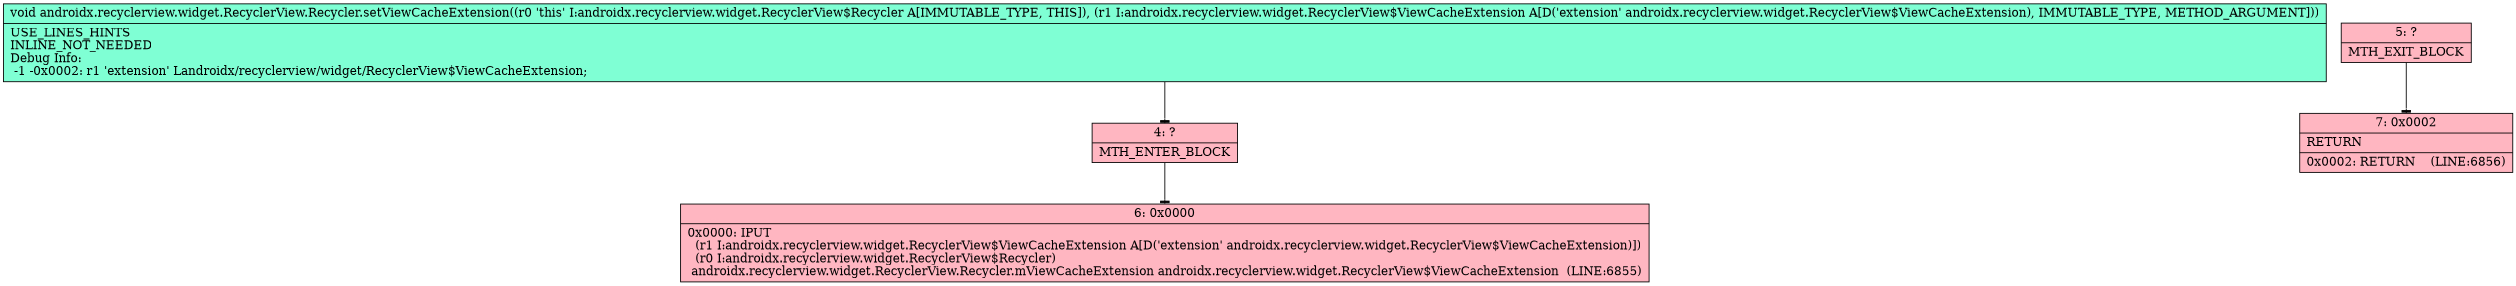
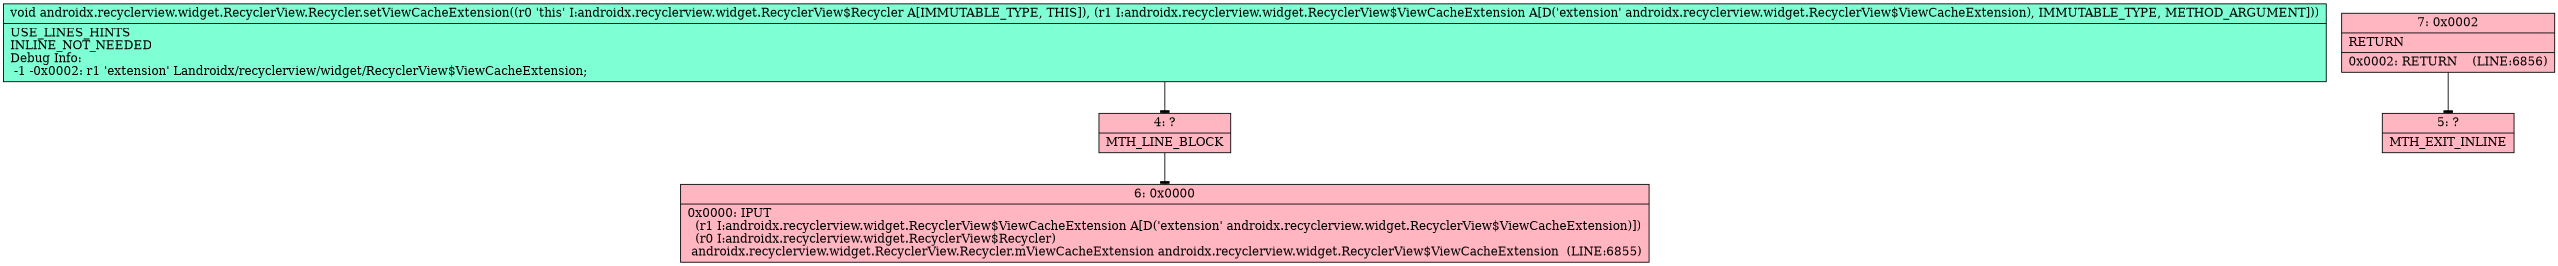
(2406, 52) -> (2448, 142)
(2406, 85) -> (2448, 91)
(1165, 152) -> (1165, 142)
